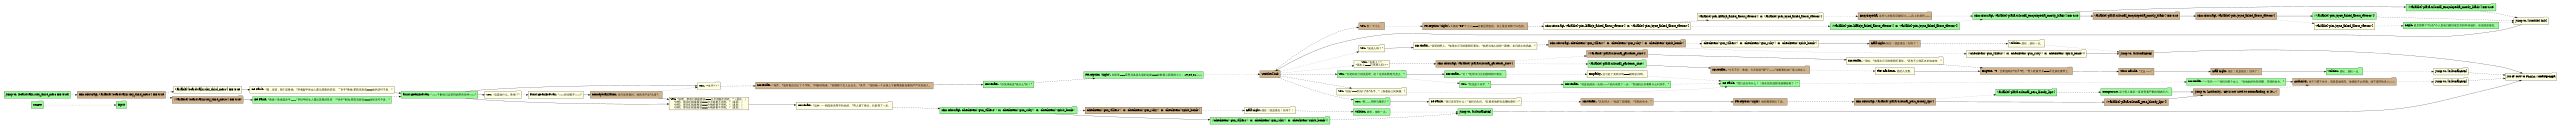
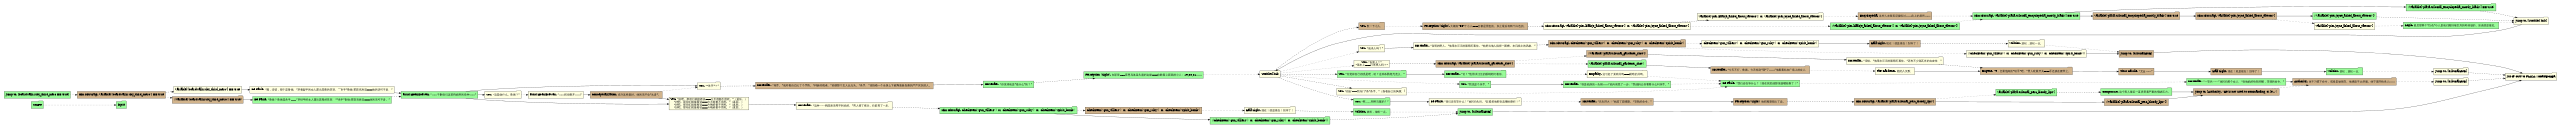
(1270, 74) -> (1270, 74)
(1428, 81) -> (1369, 81)
